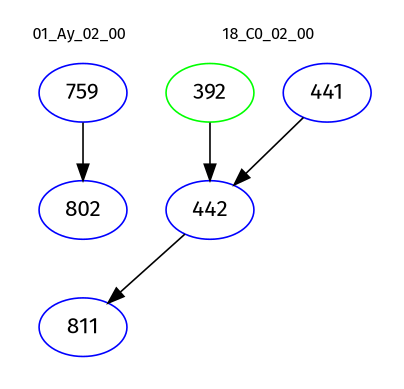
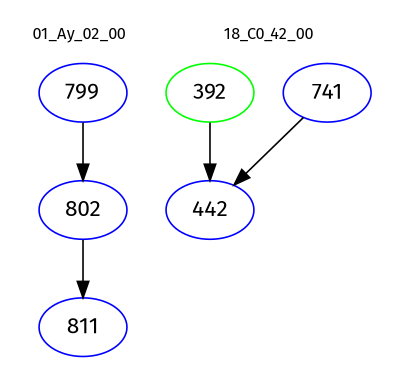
(269, 35) -> (269, 35)
(83, 93) -> (83, 93)
(327, 93) -> (327, 93)
(153, 263) -> (83, 261)
